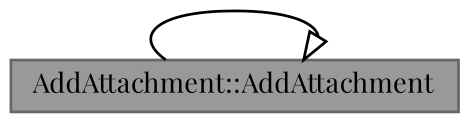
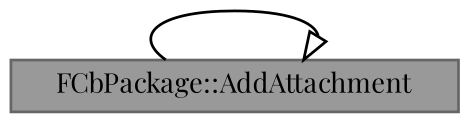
(235, 86) -> (235, 86)
